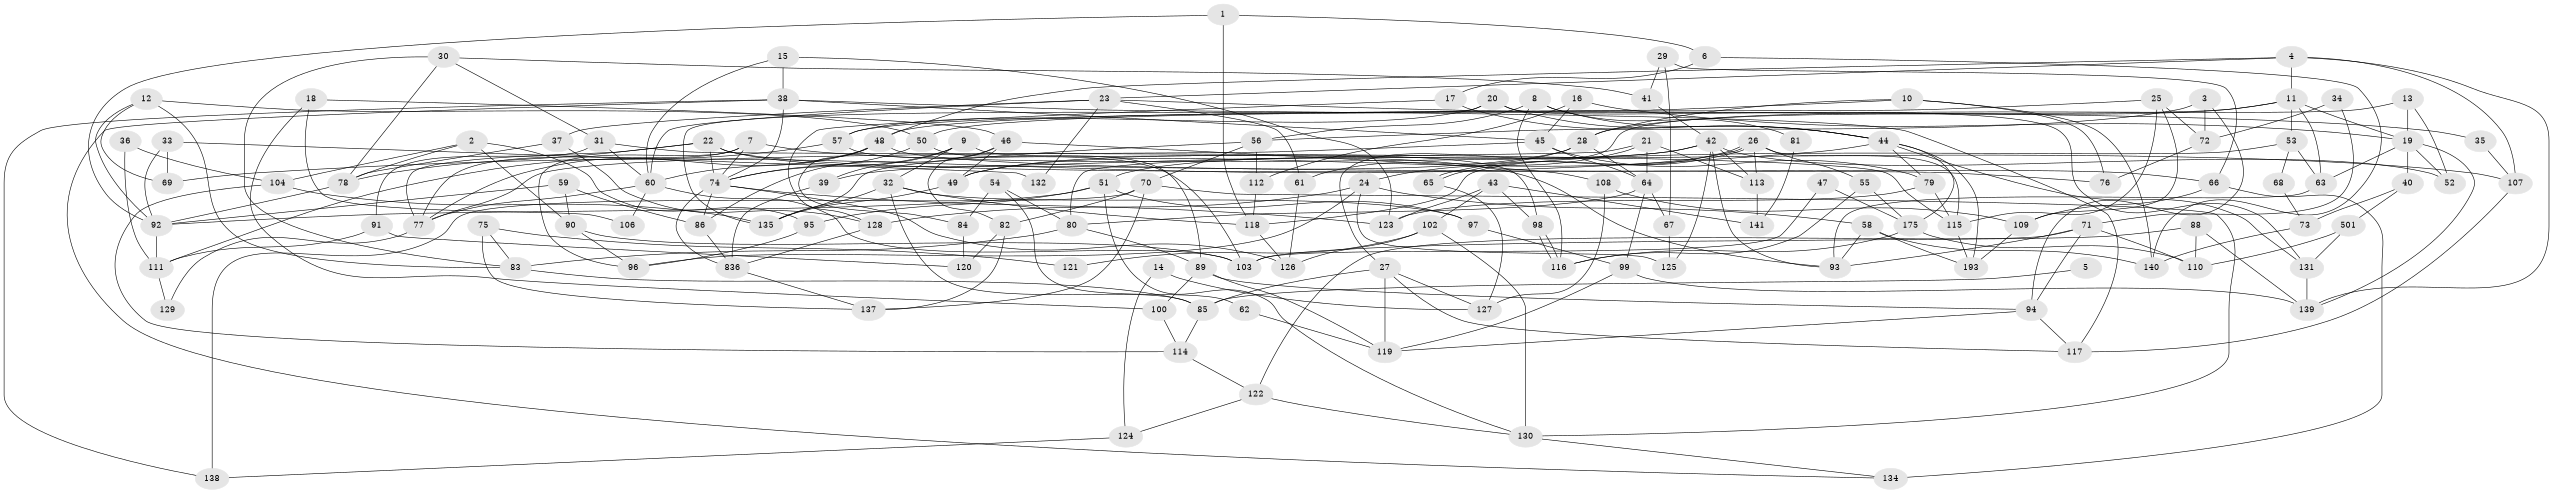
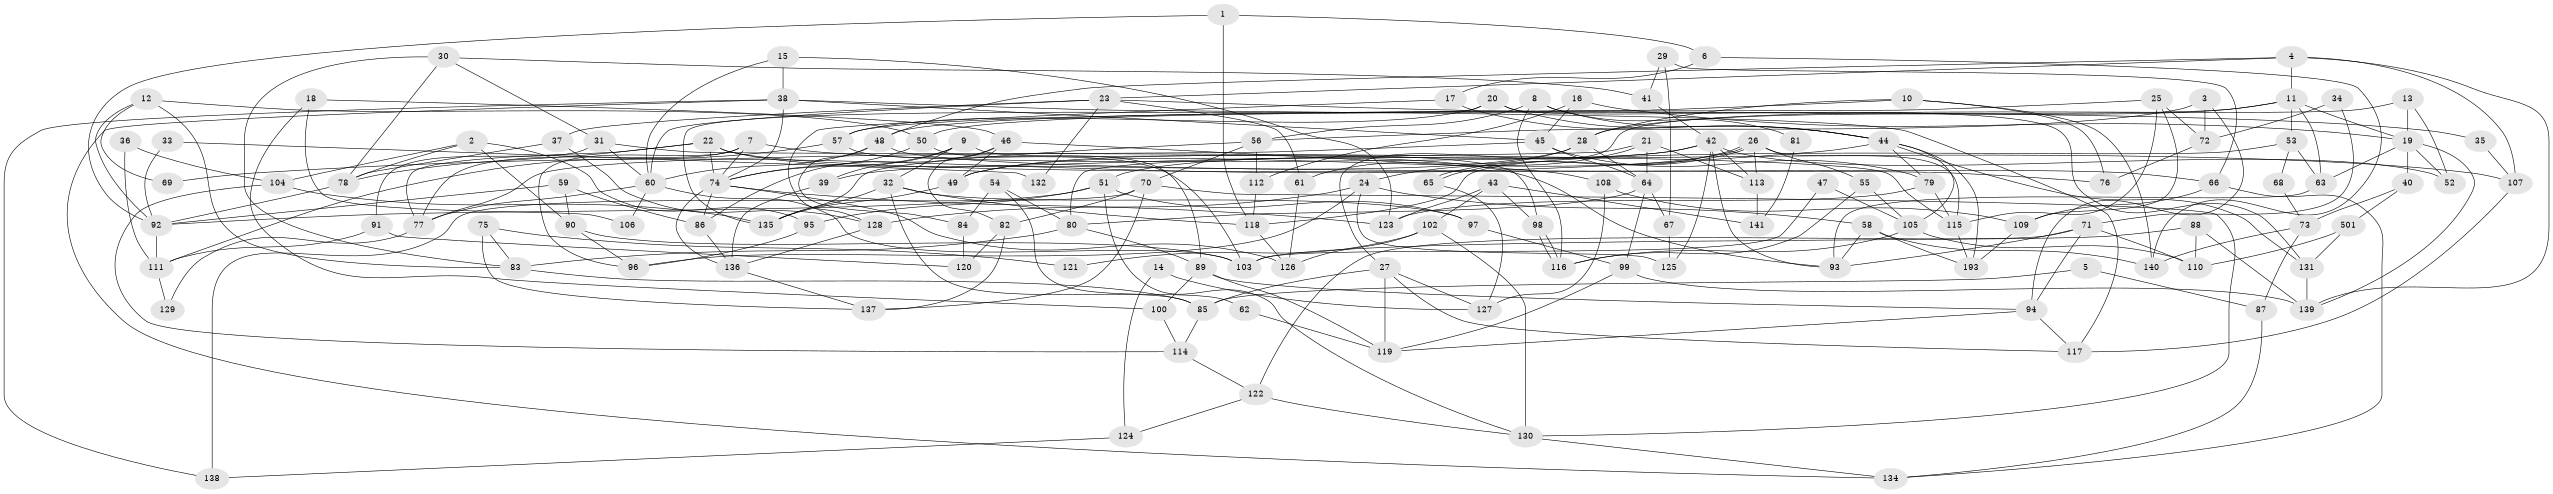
(168, 162) -> none
(532, 171) -> none
(1911, 226) -> (1911, 226)
(733, 268) -> (733, 268)
none -> (2261, 310)
